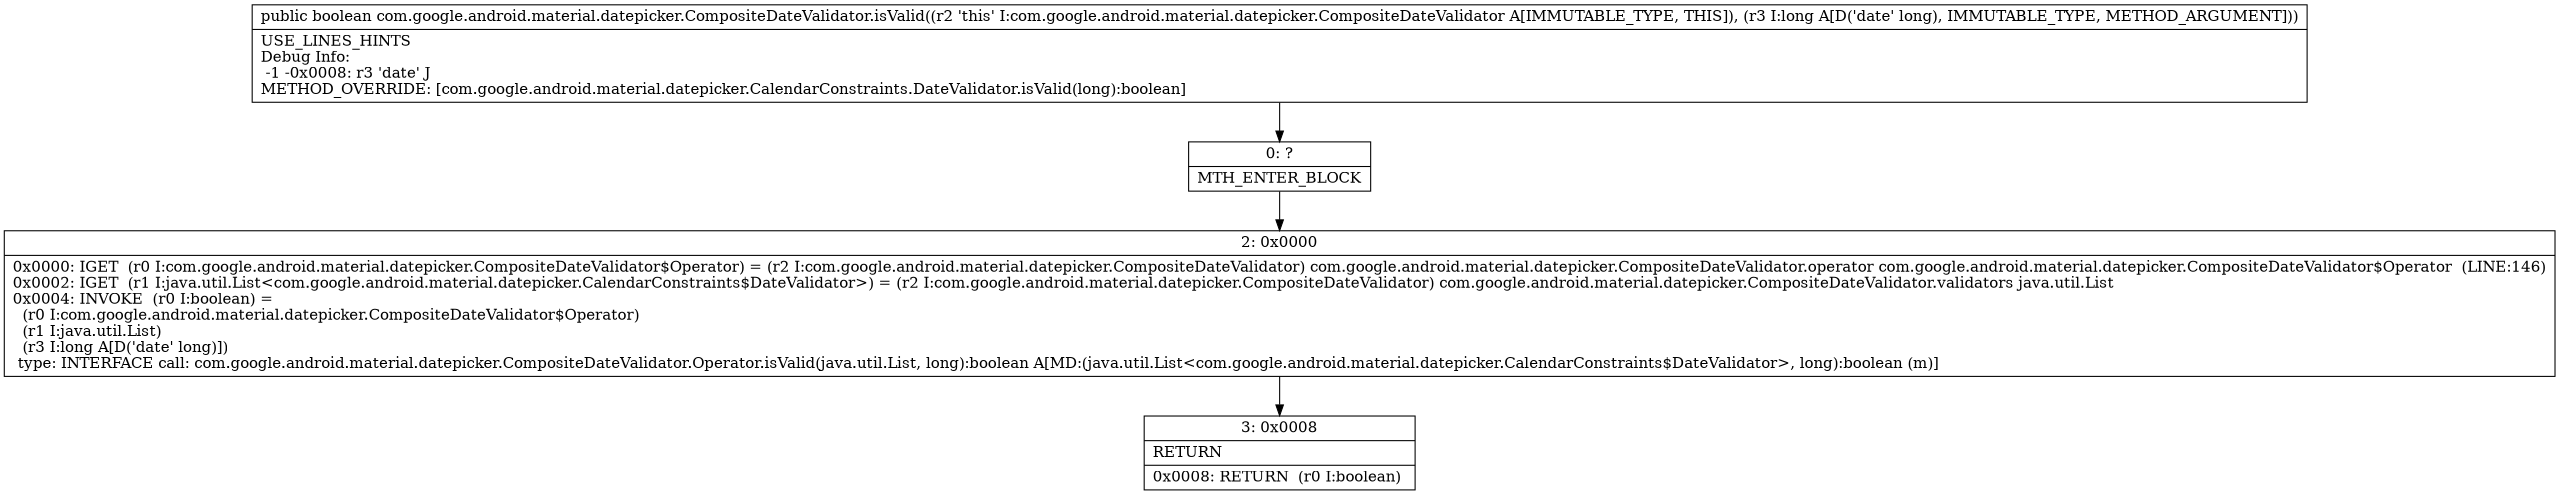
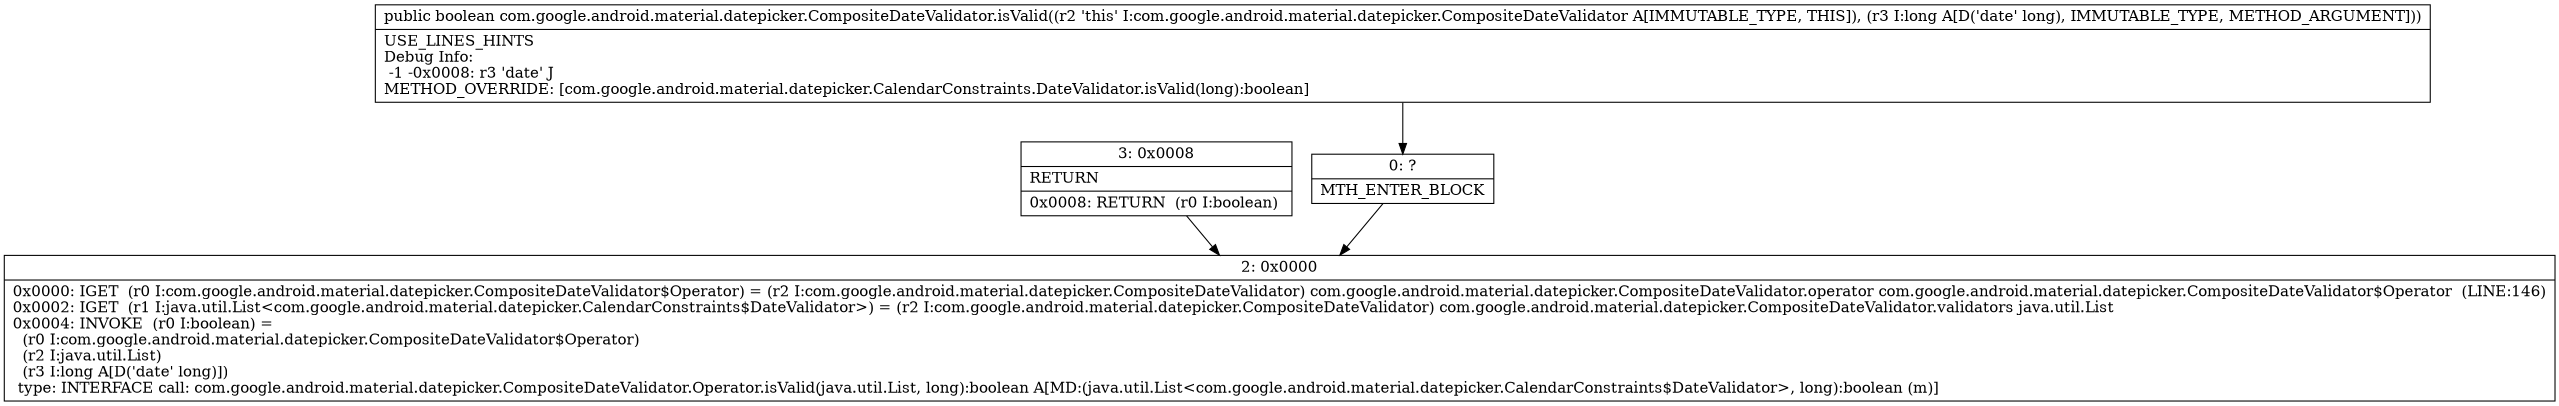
(87, 331) -> (87, 356)
(1280, 391) -> (1200, 231)
